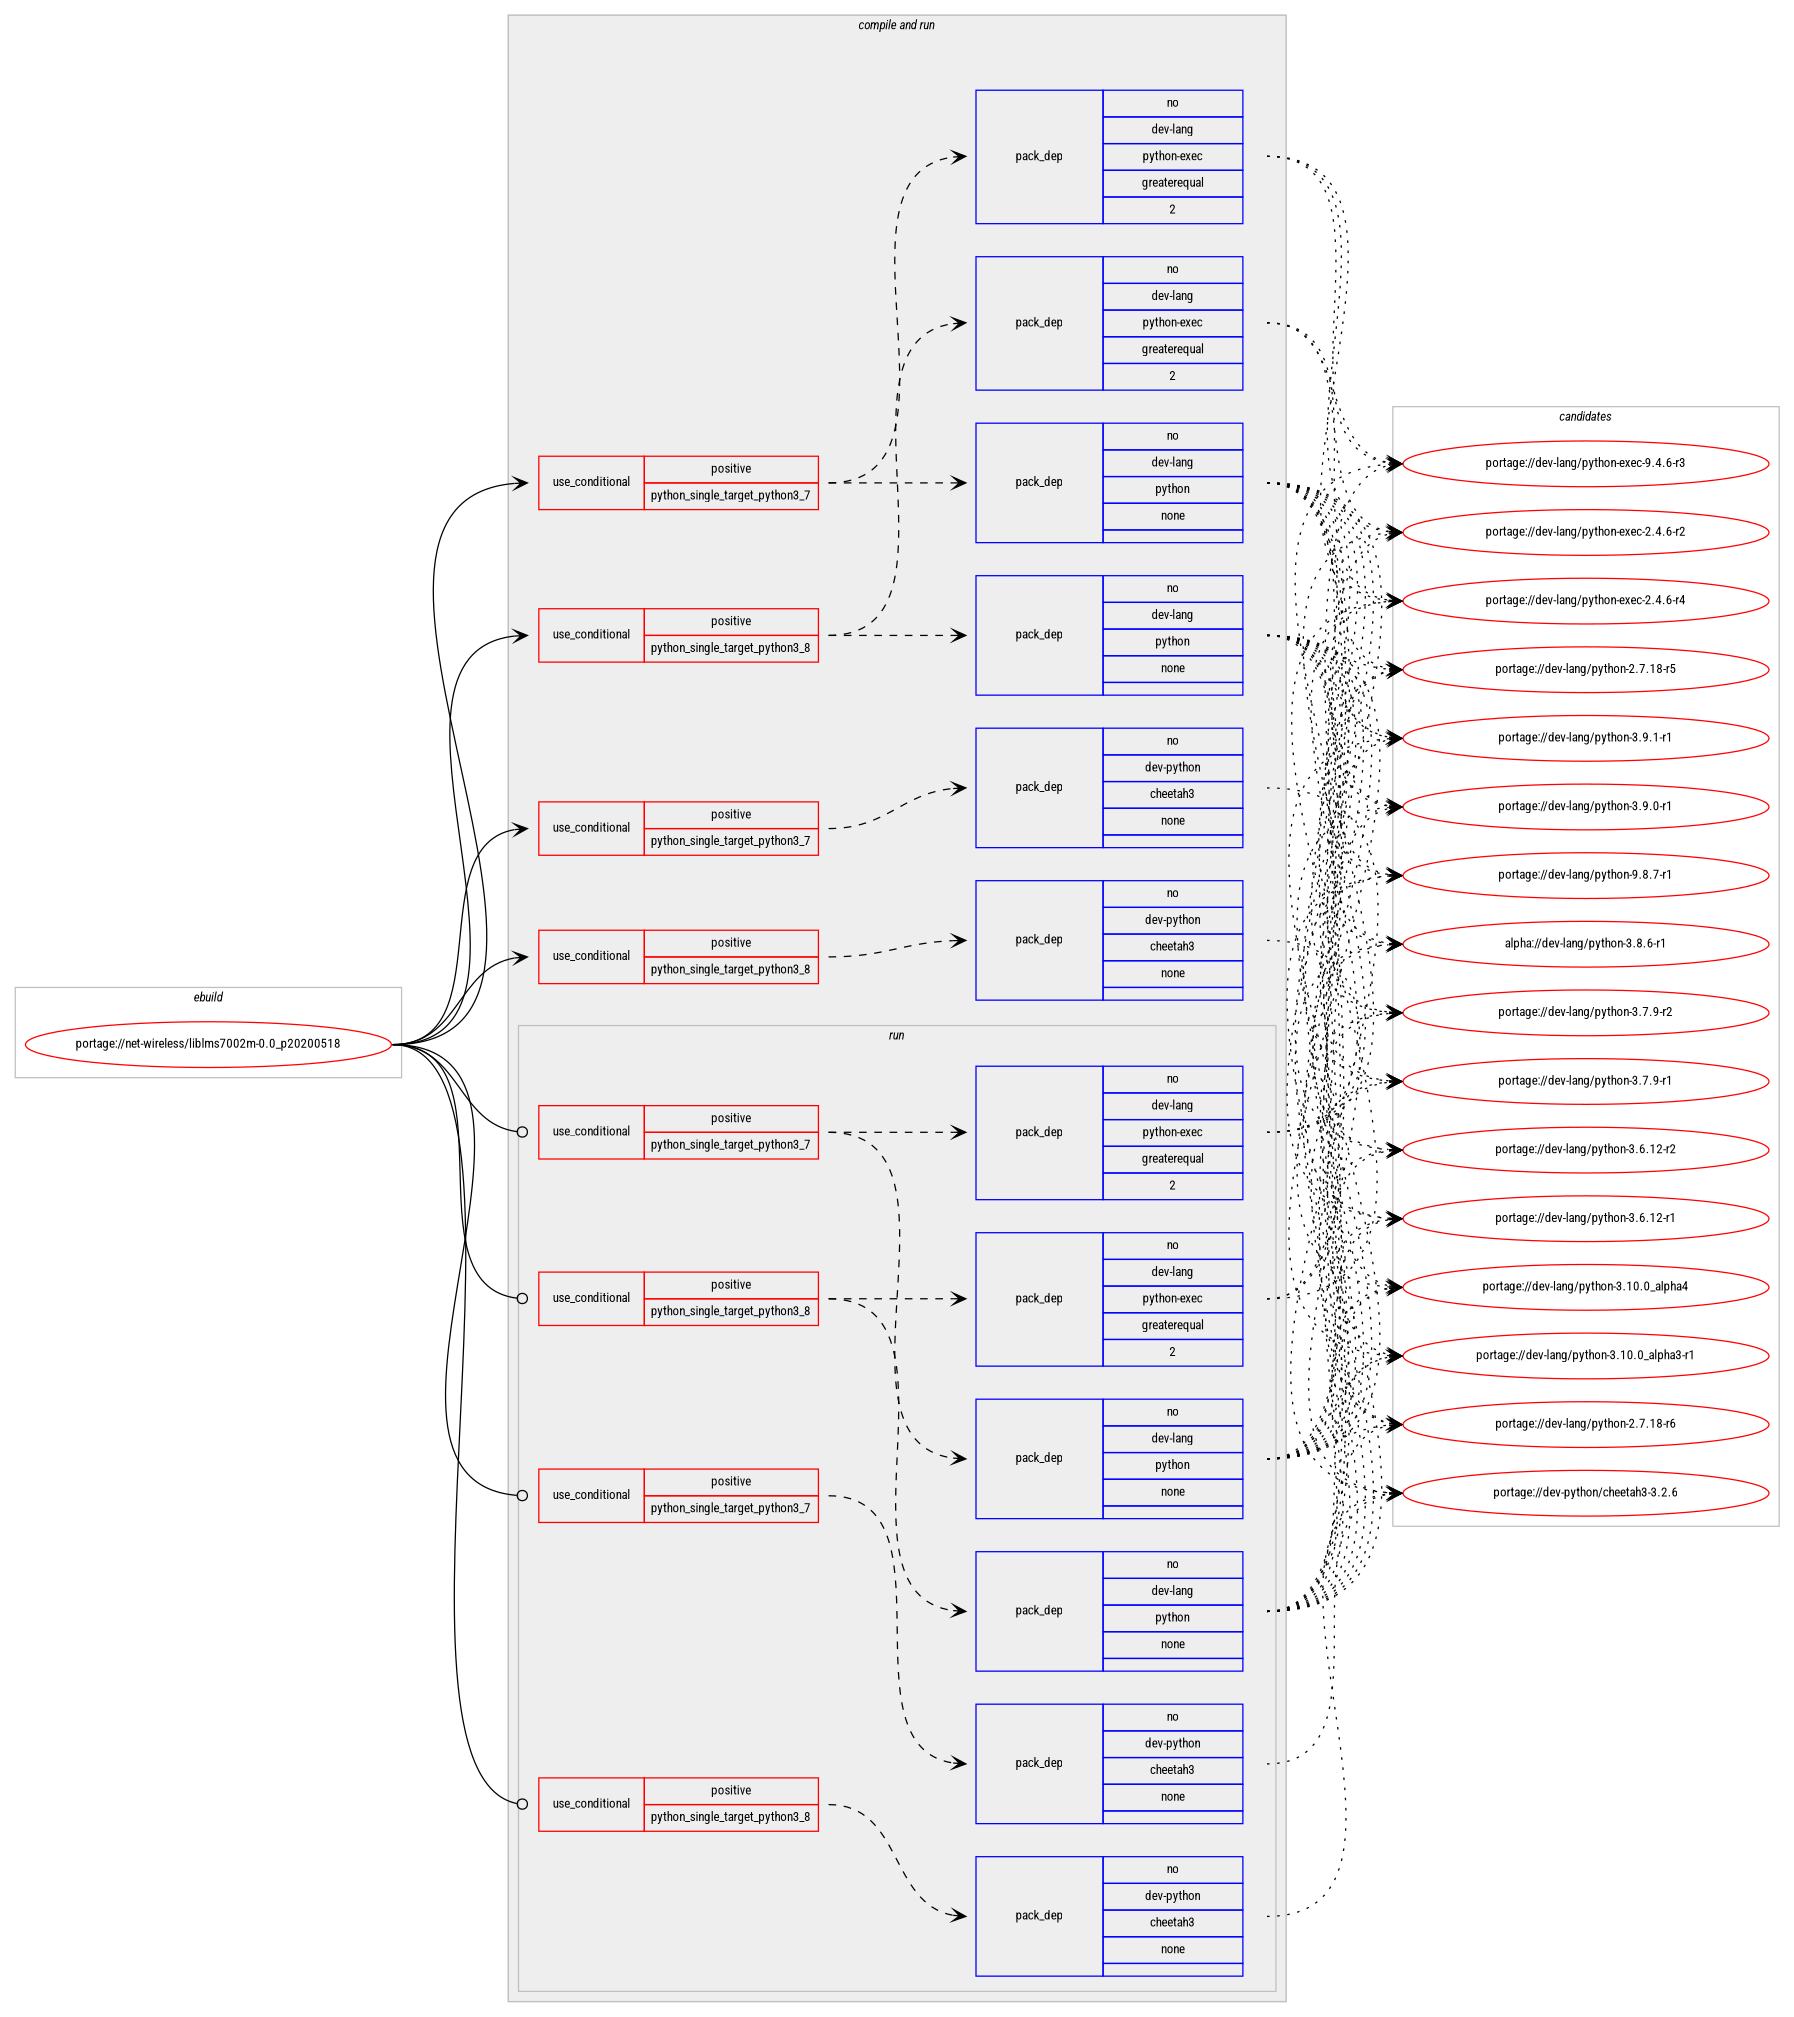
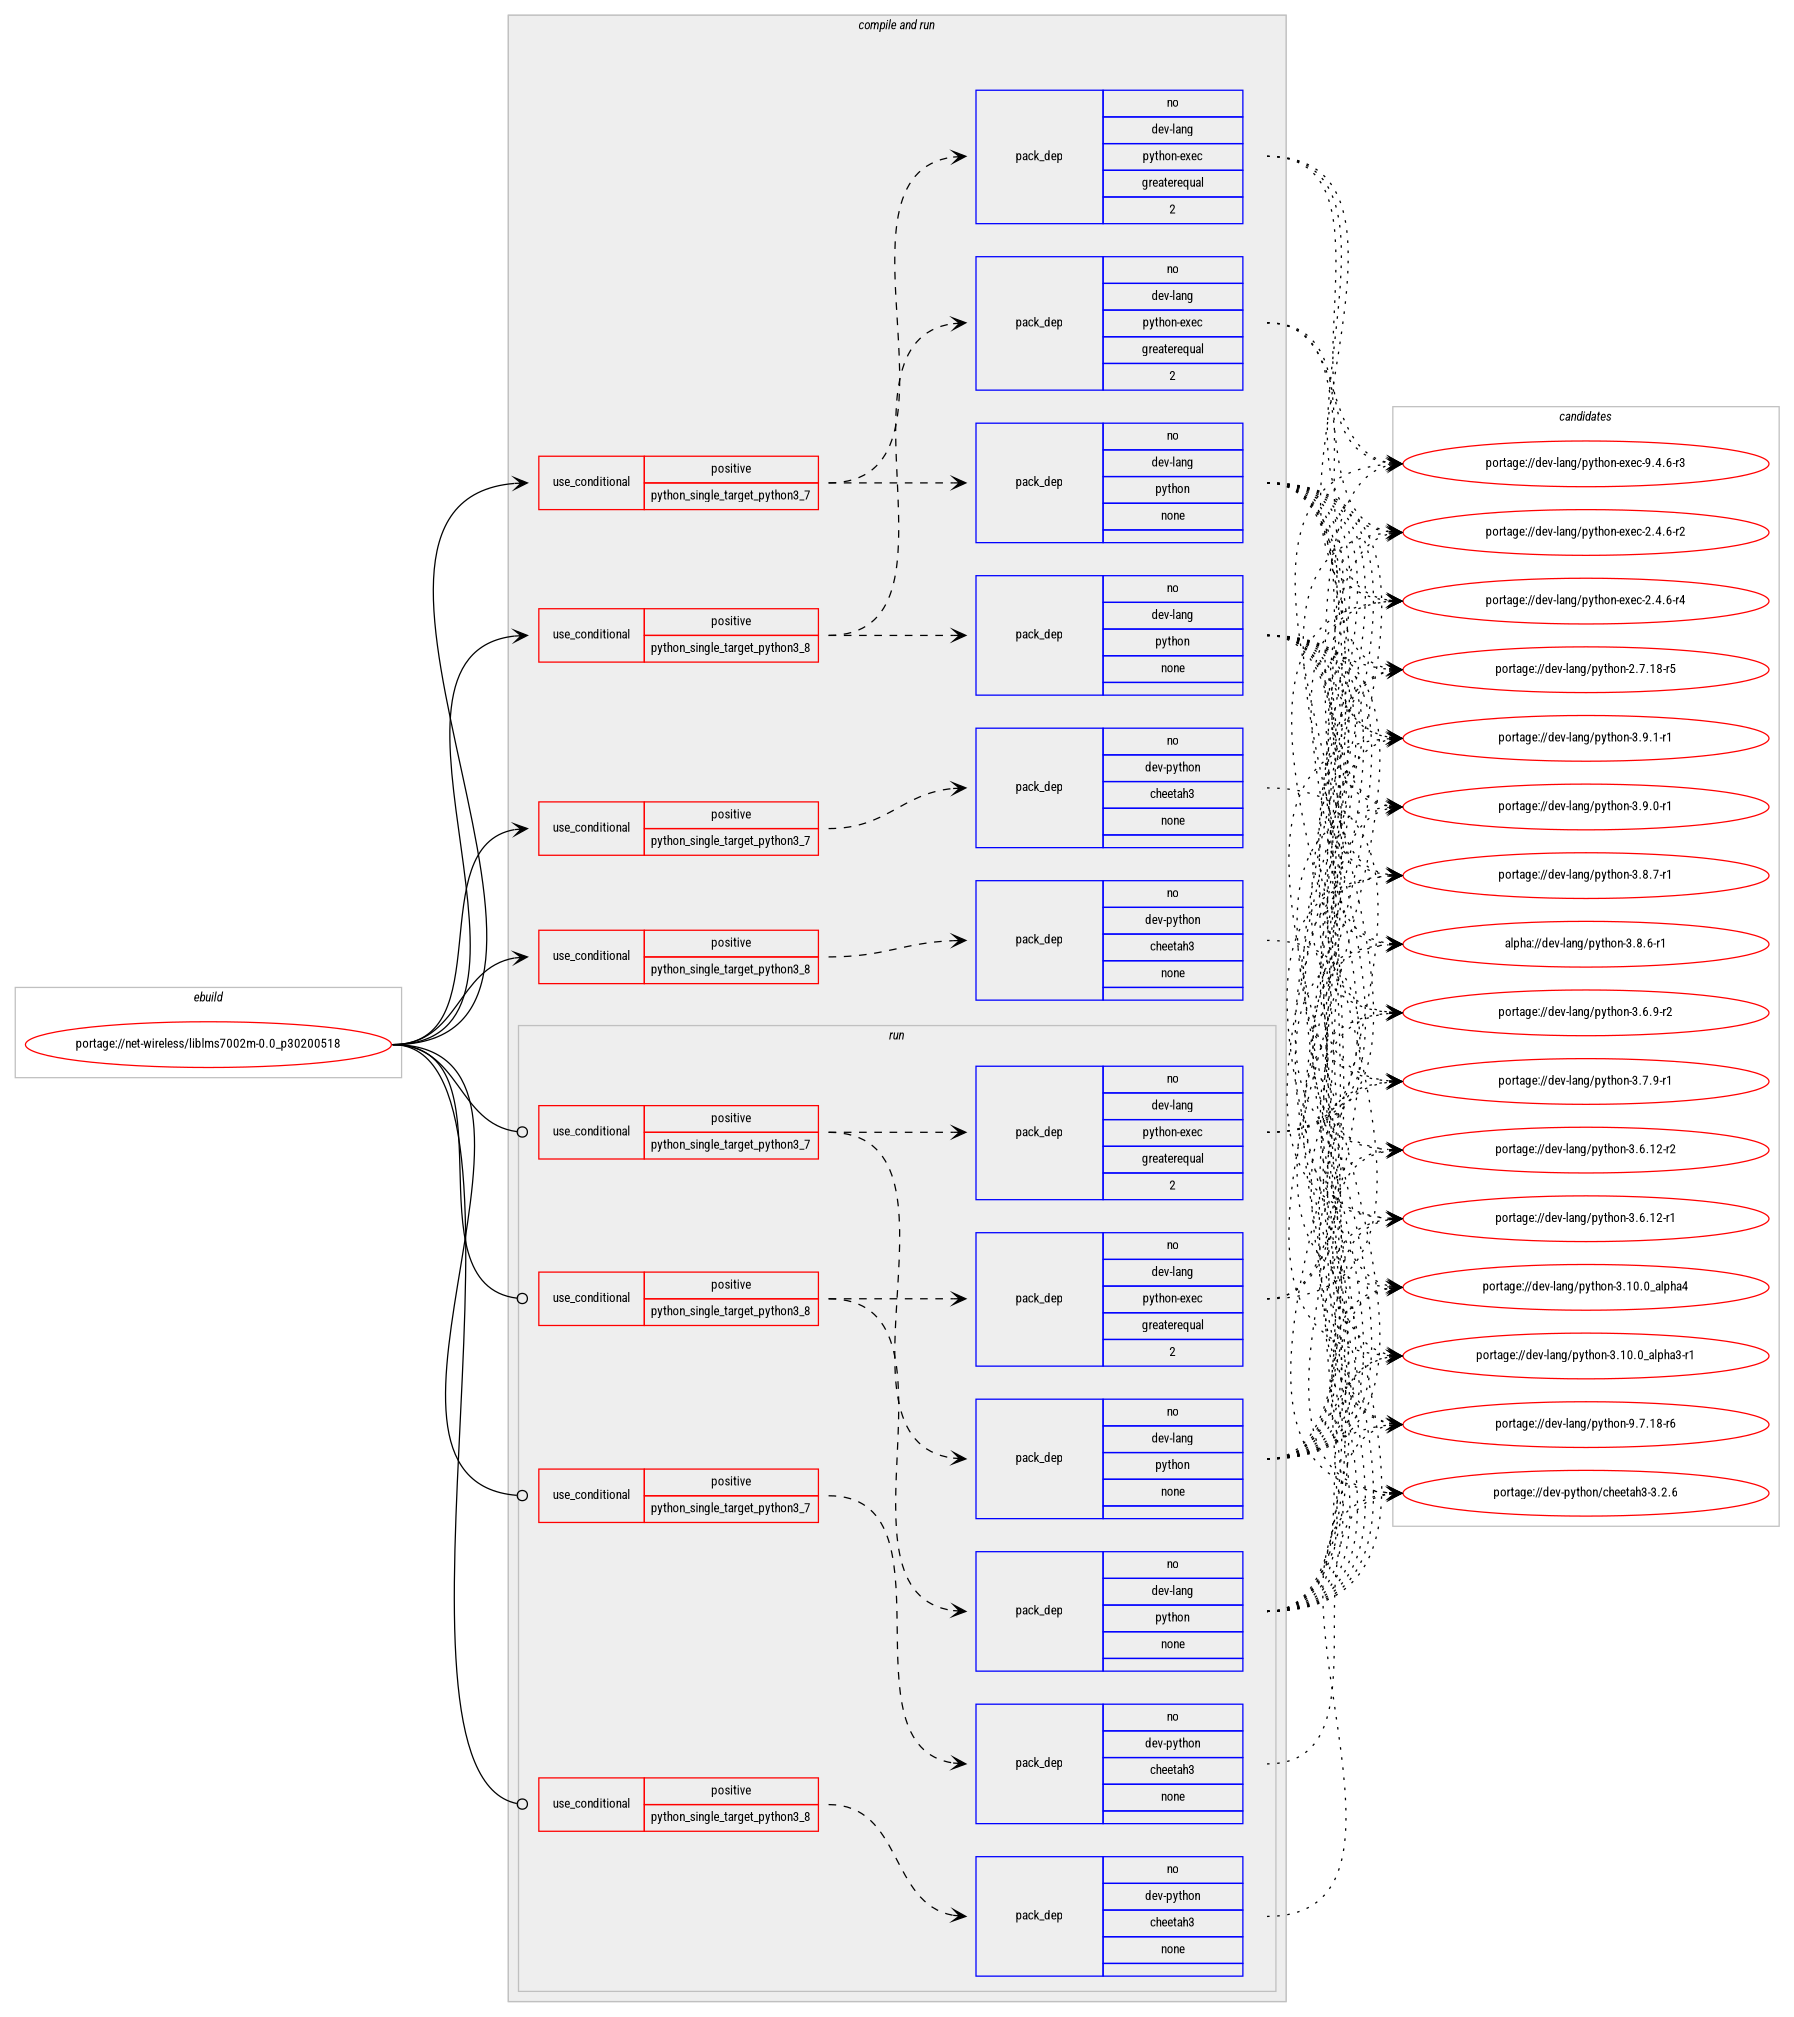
(1586, 876) -> (1586, 876)
(1586, 1013) -> (1586, 1013)
(208, 1045) -> (208, 1045)
(1586, 1425) -> (1586, 1425)
